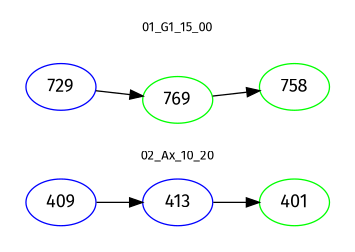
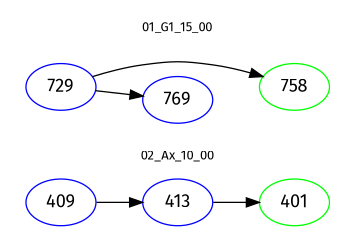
(230, 94) -> (171, 62)
(178, 100) -> (178, 100)
(178, 156) -> (178, 156)
